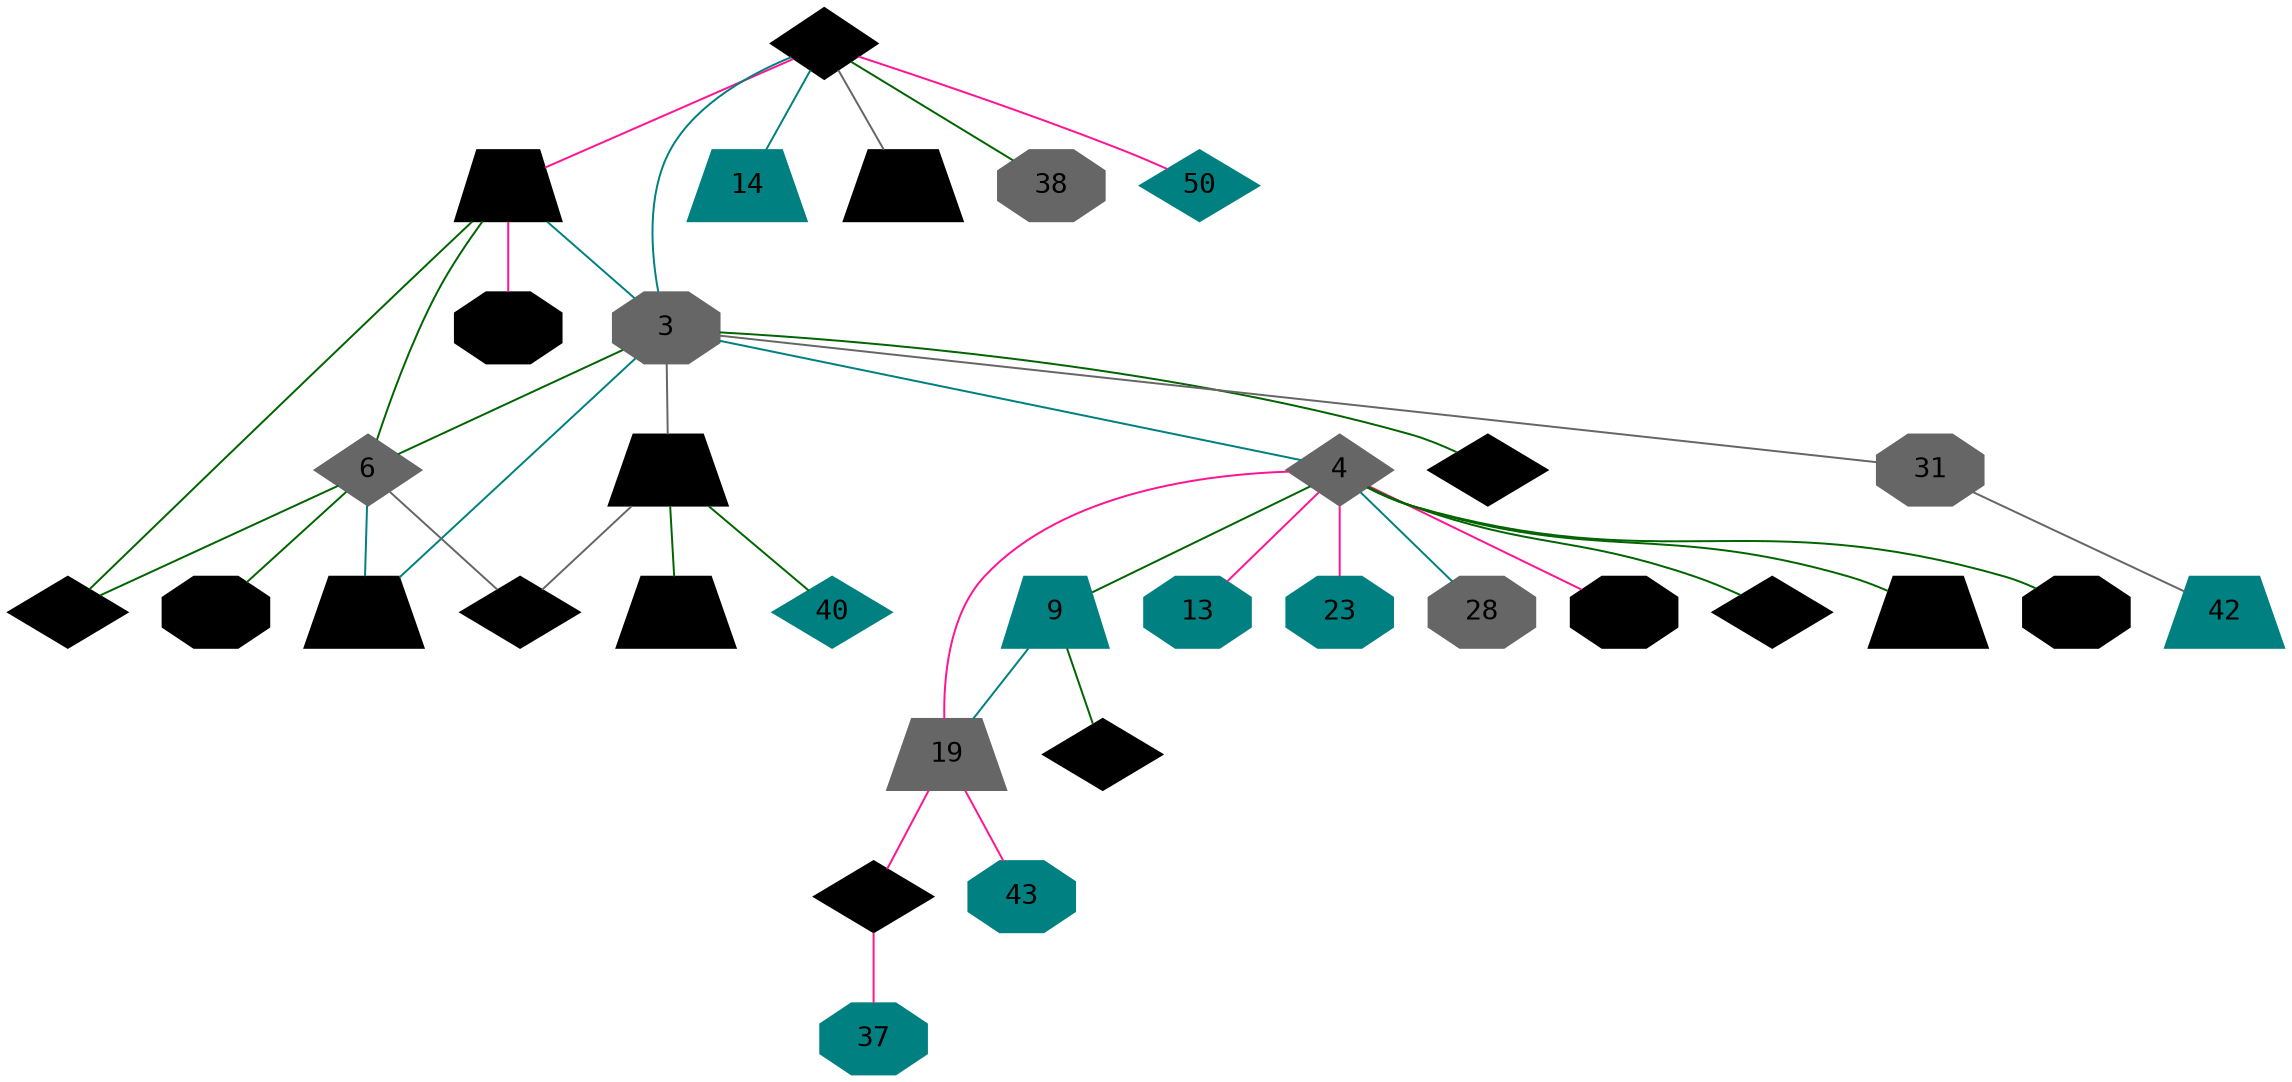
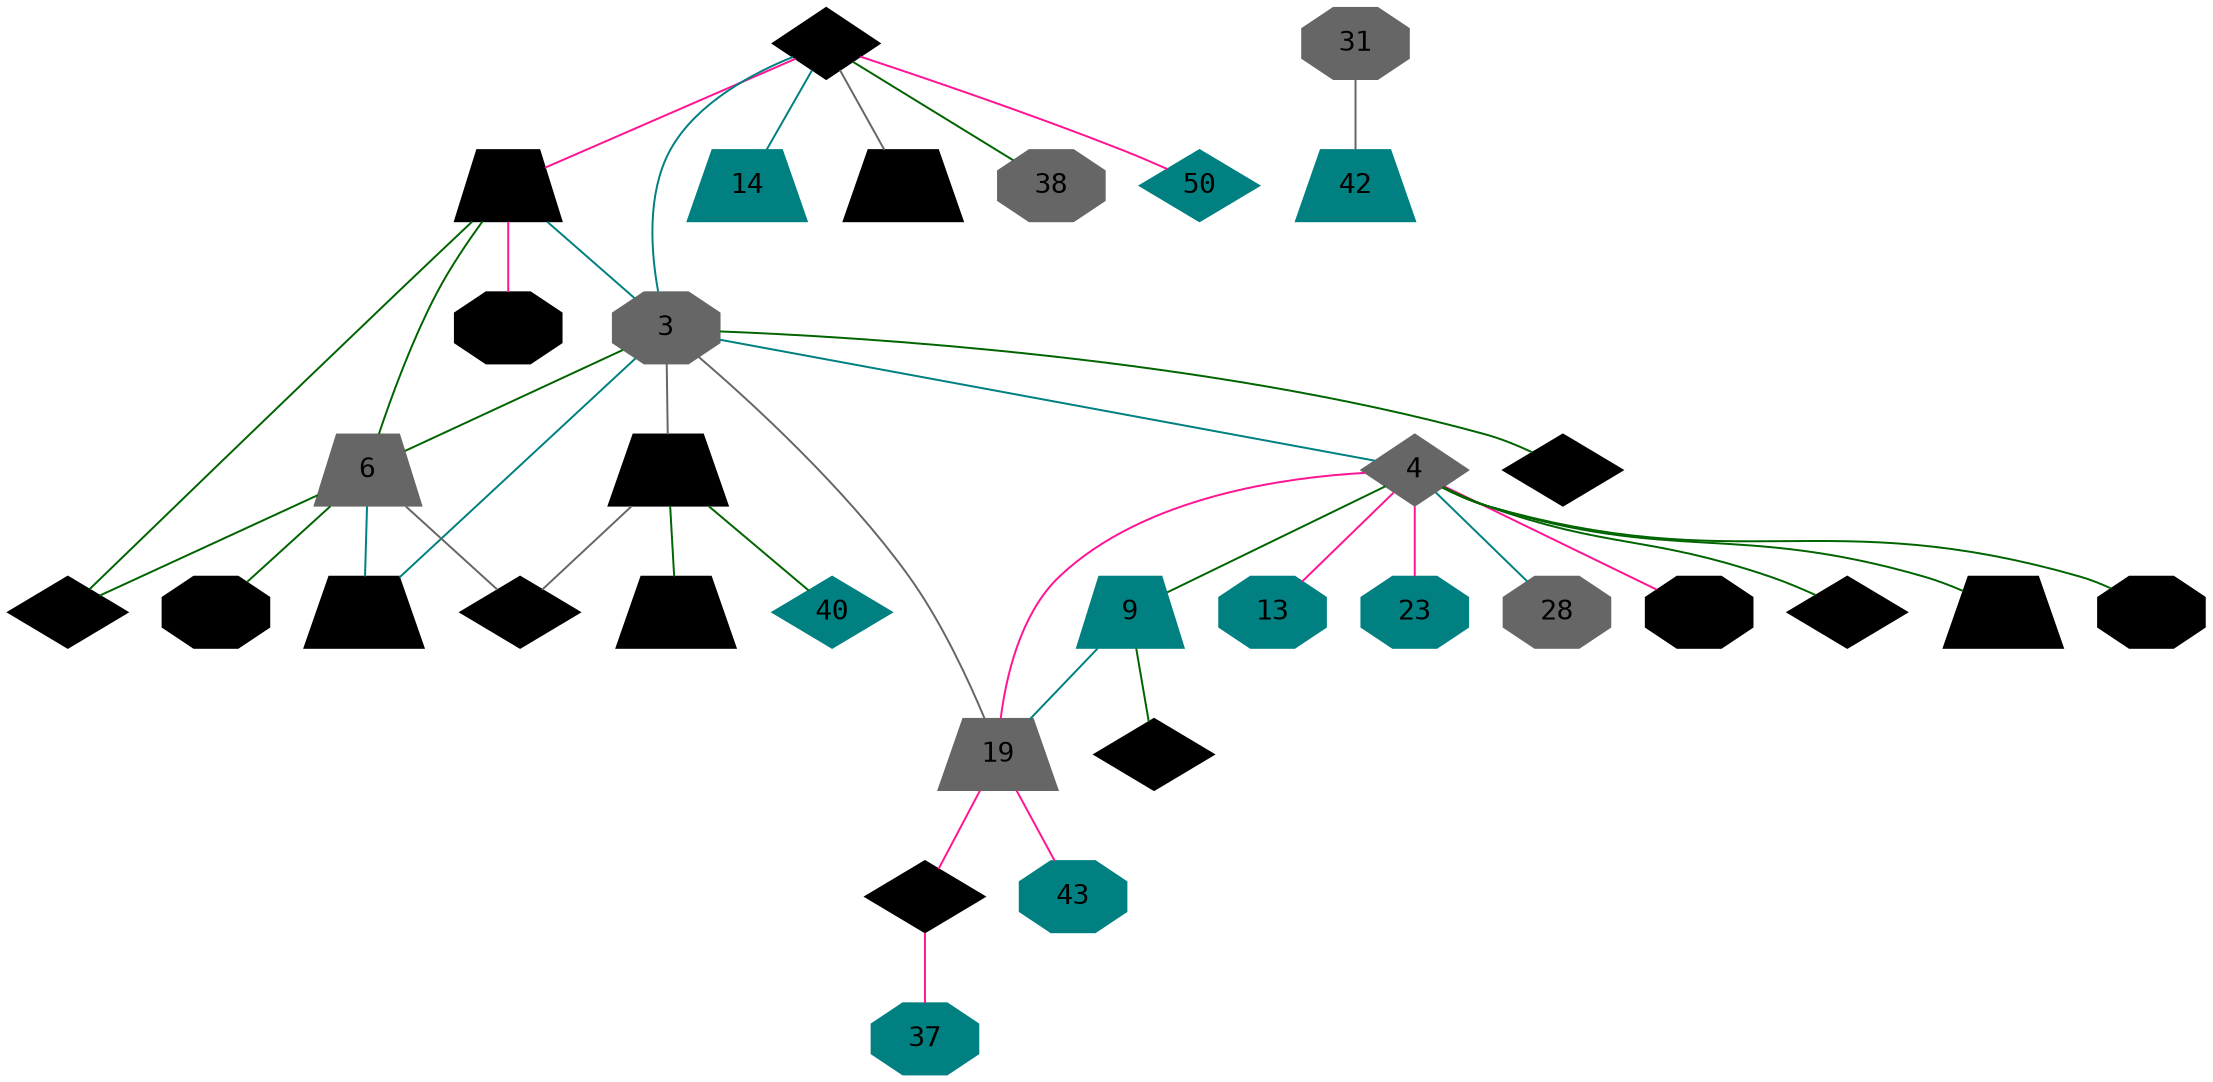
(1356, 405) -> (864, 520)
(368, 470) -> (368, 470)
